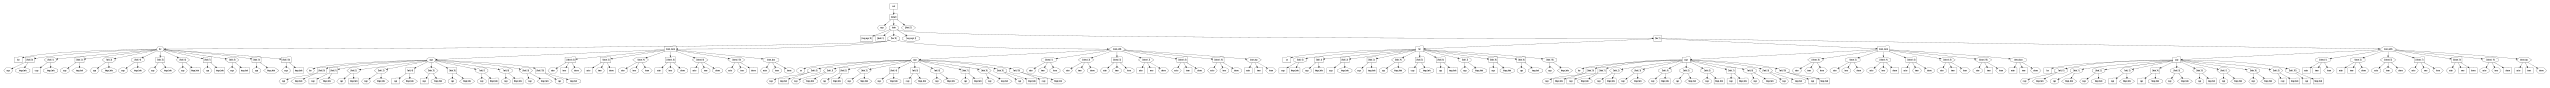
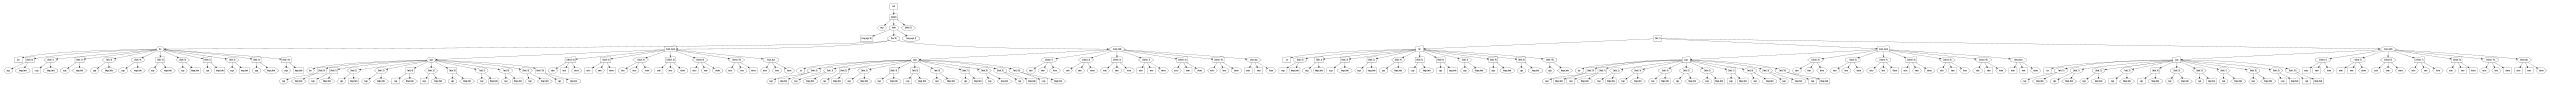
(880, 38) -> none
(1274, 38) -> none
